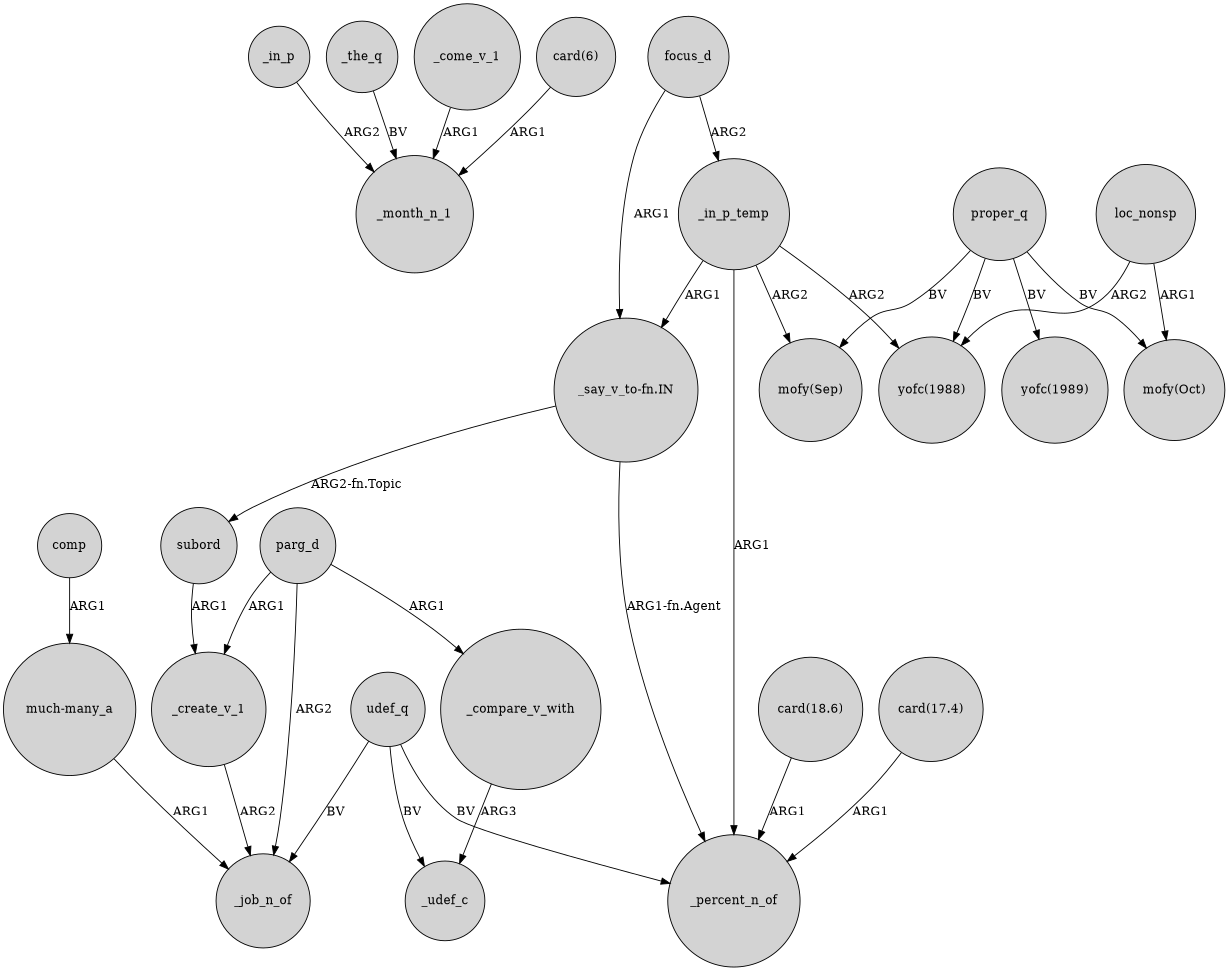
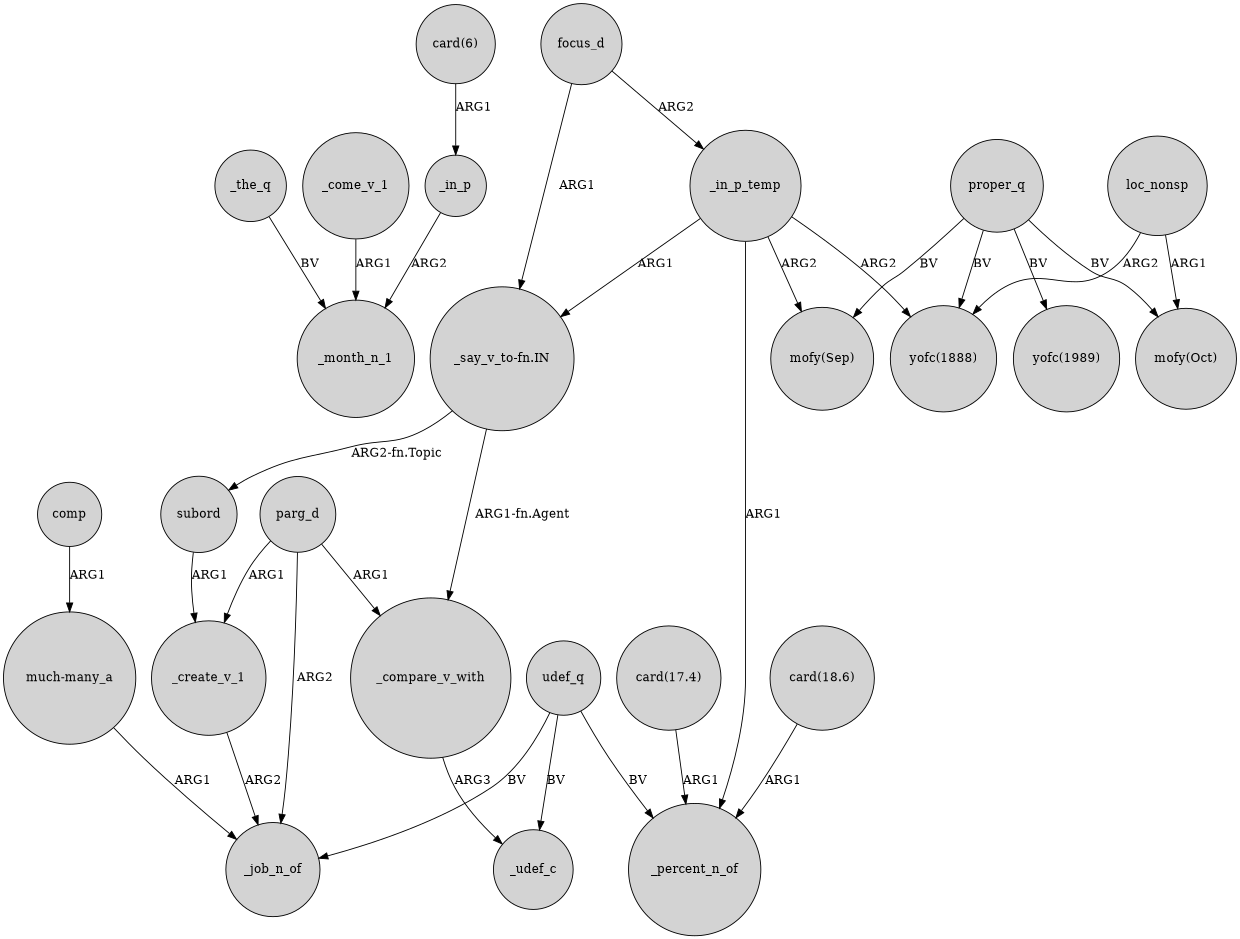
(509, 129) -> (456, 115)
(932, 390) -> (943, 359)
(636, 653) -> (468, 510)
